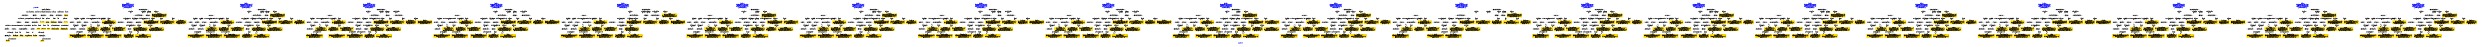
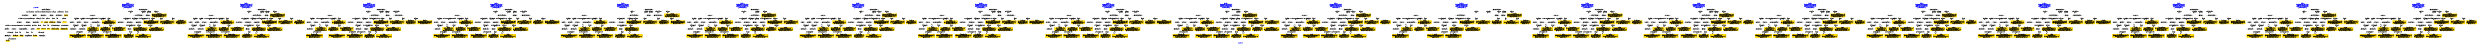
(42, 22) -> (42, 22)
(28, 36) -> (28, 36)
(42, 41) -> none
